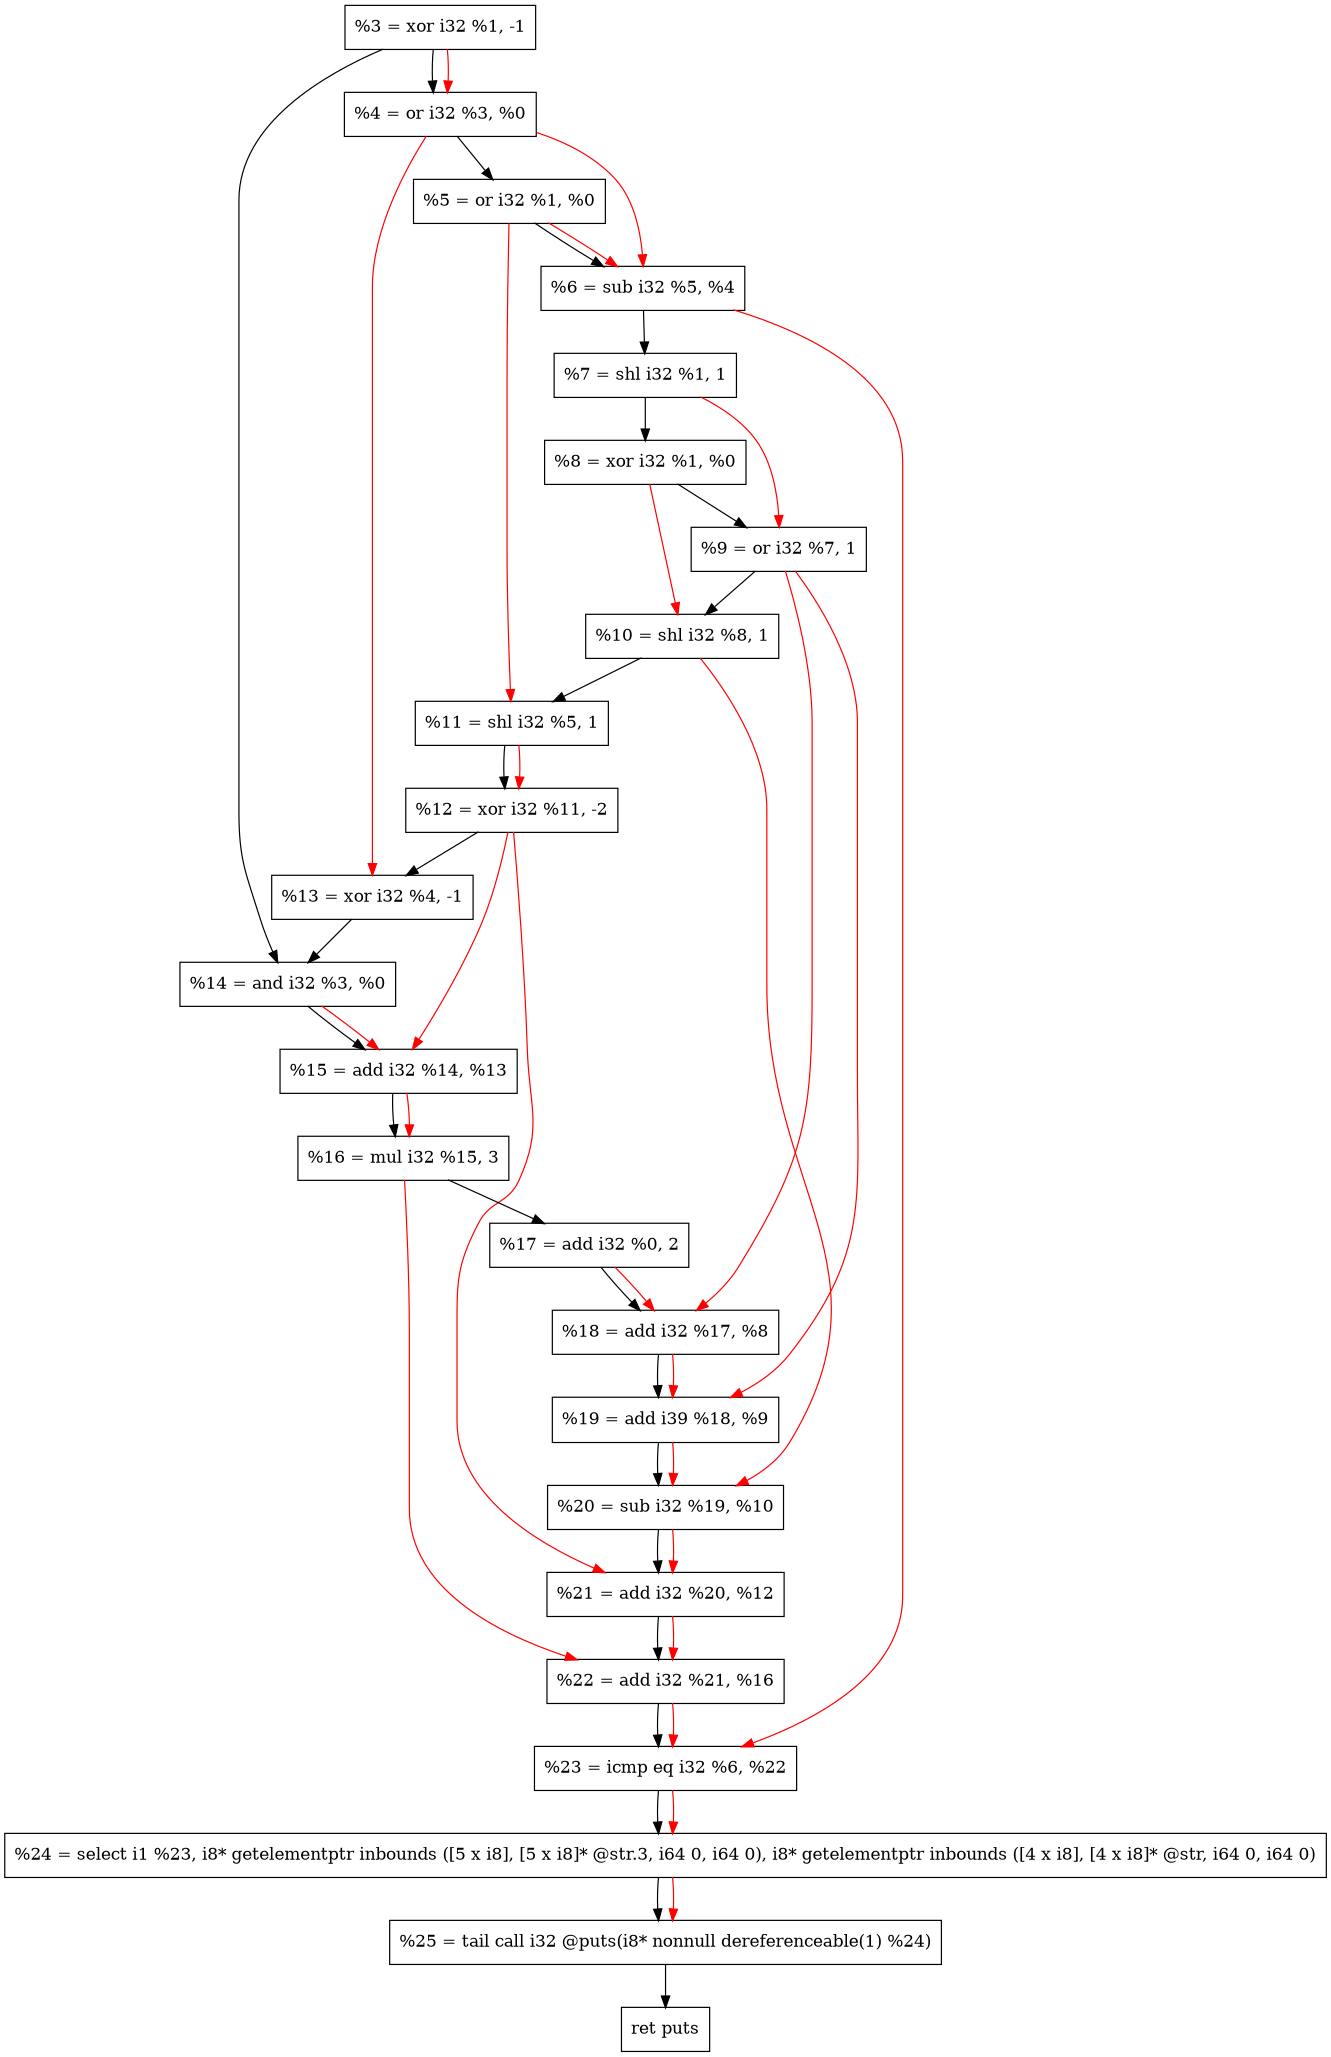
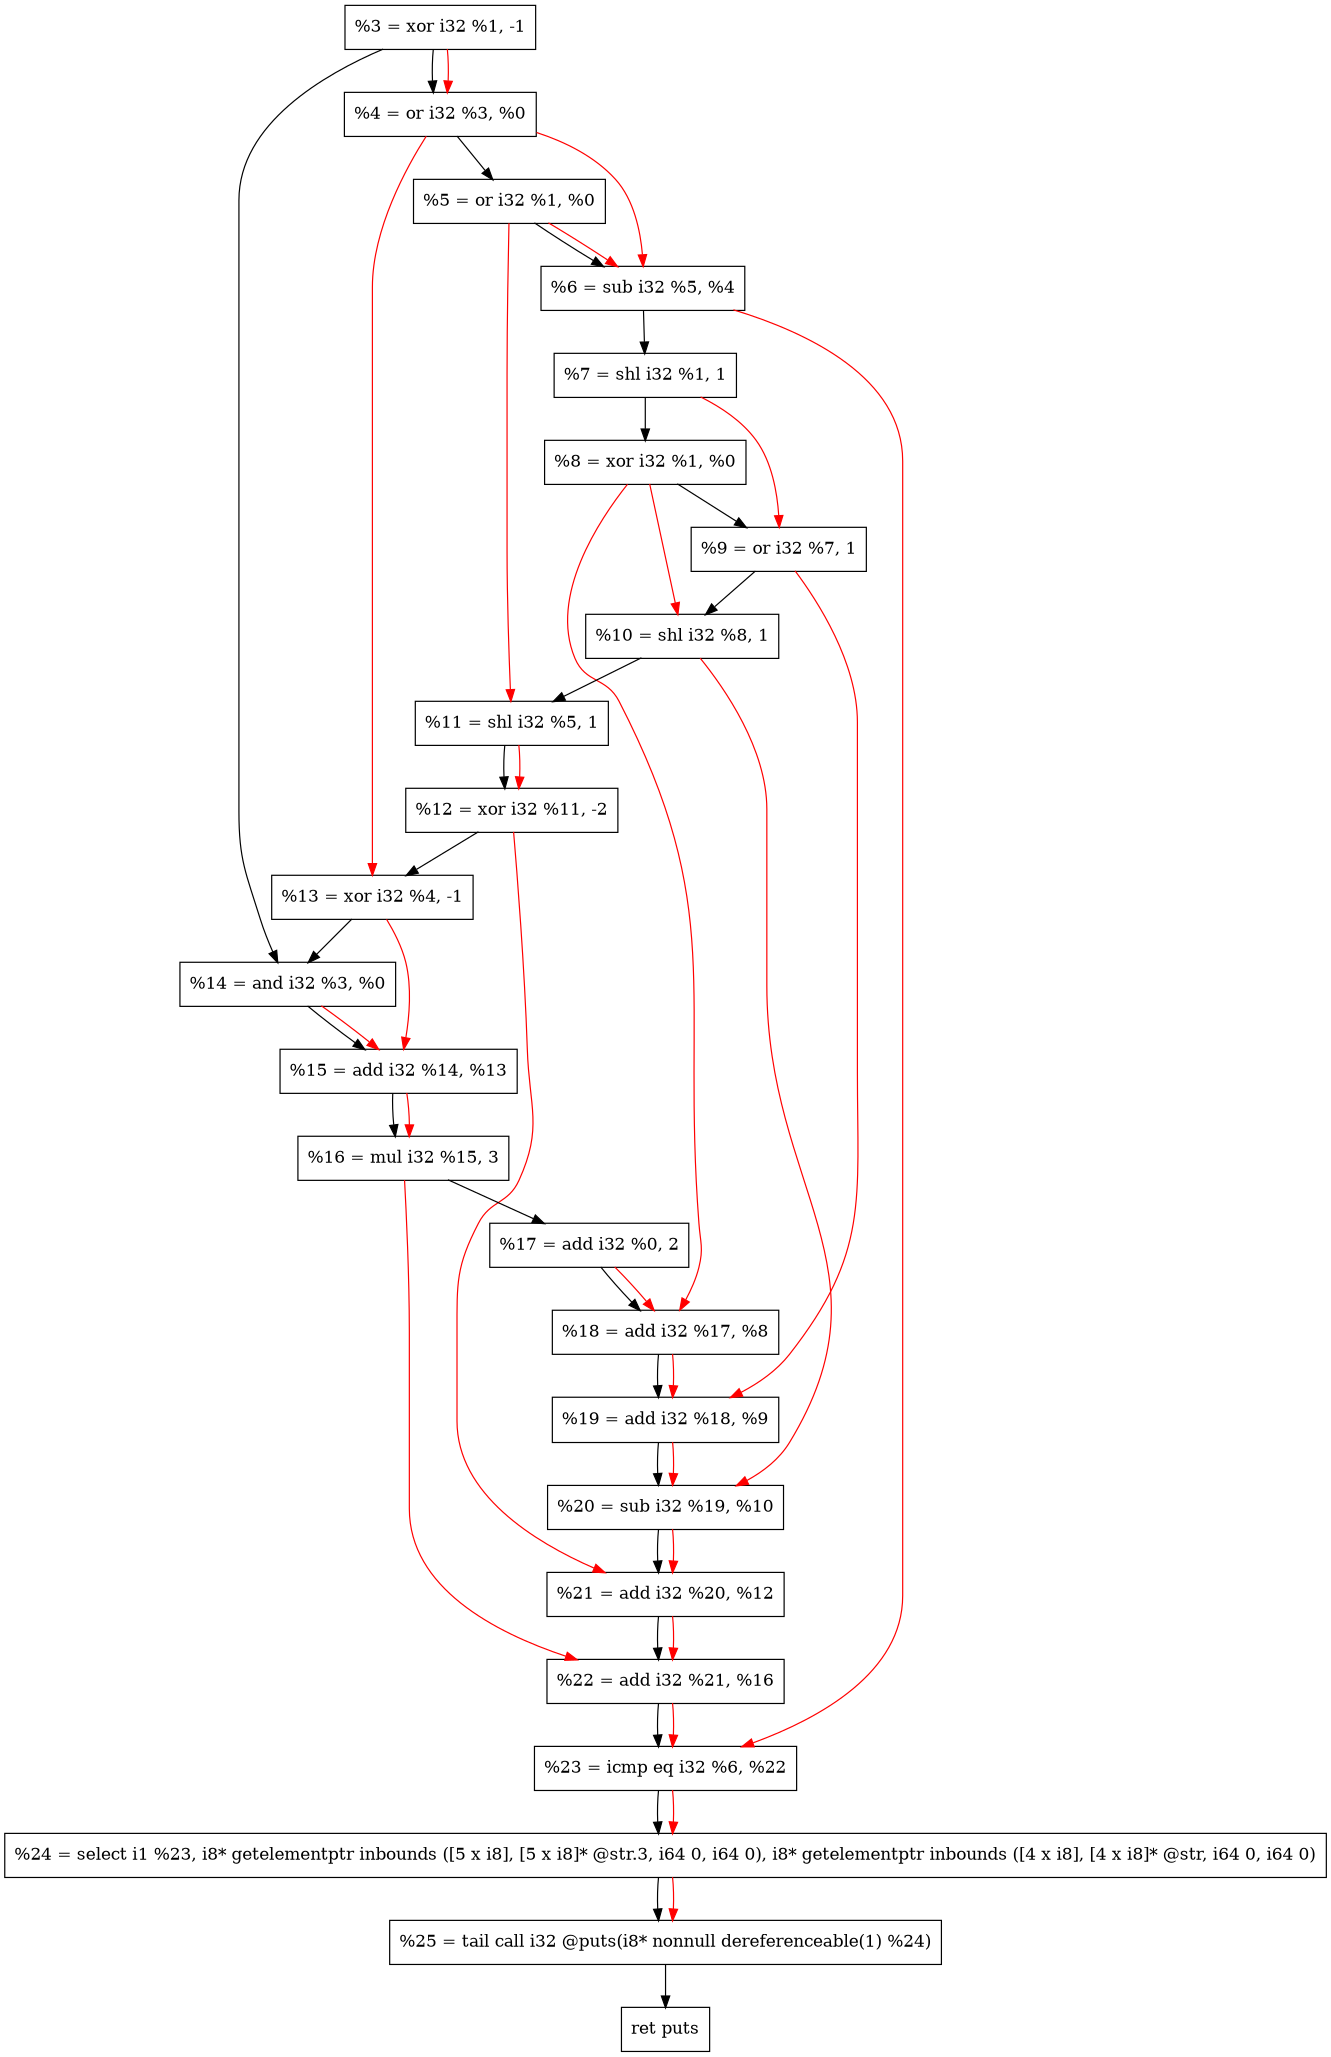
(474, 940) -> (408, 976)
(812, 950) -> (681, 870)
(666, 1420) -> (666, 1420)
